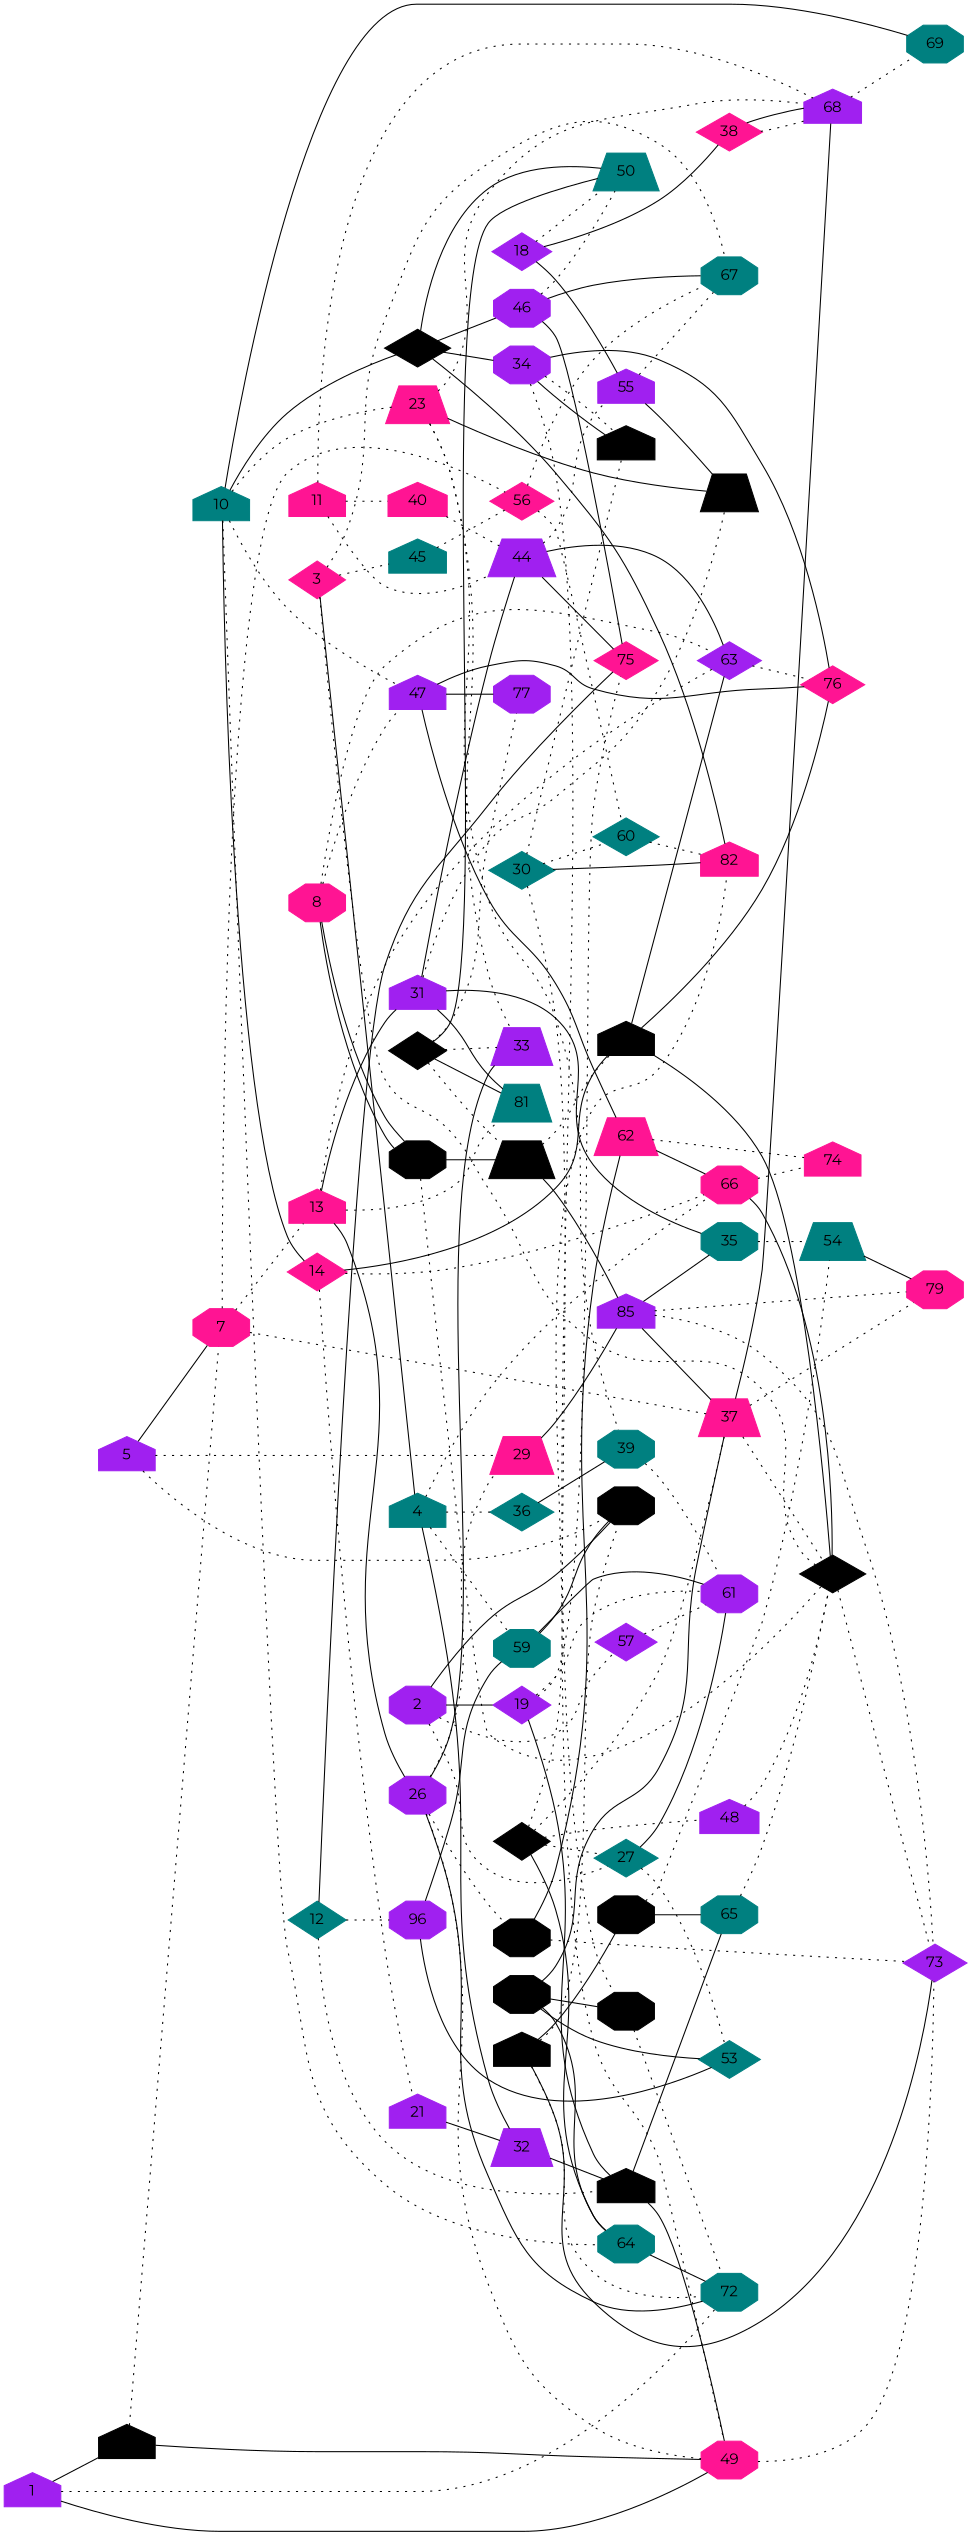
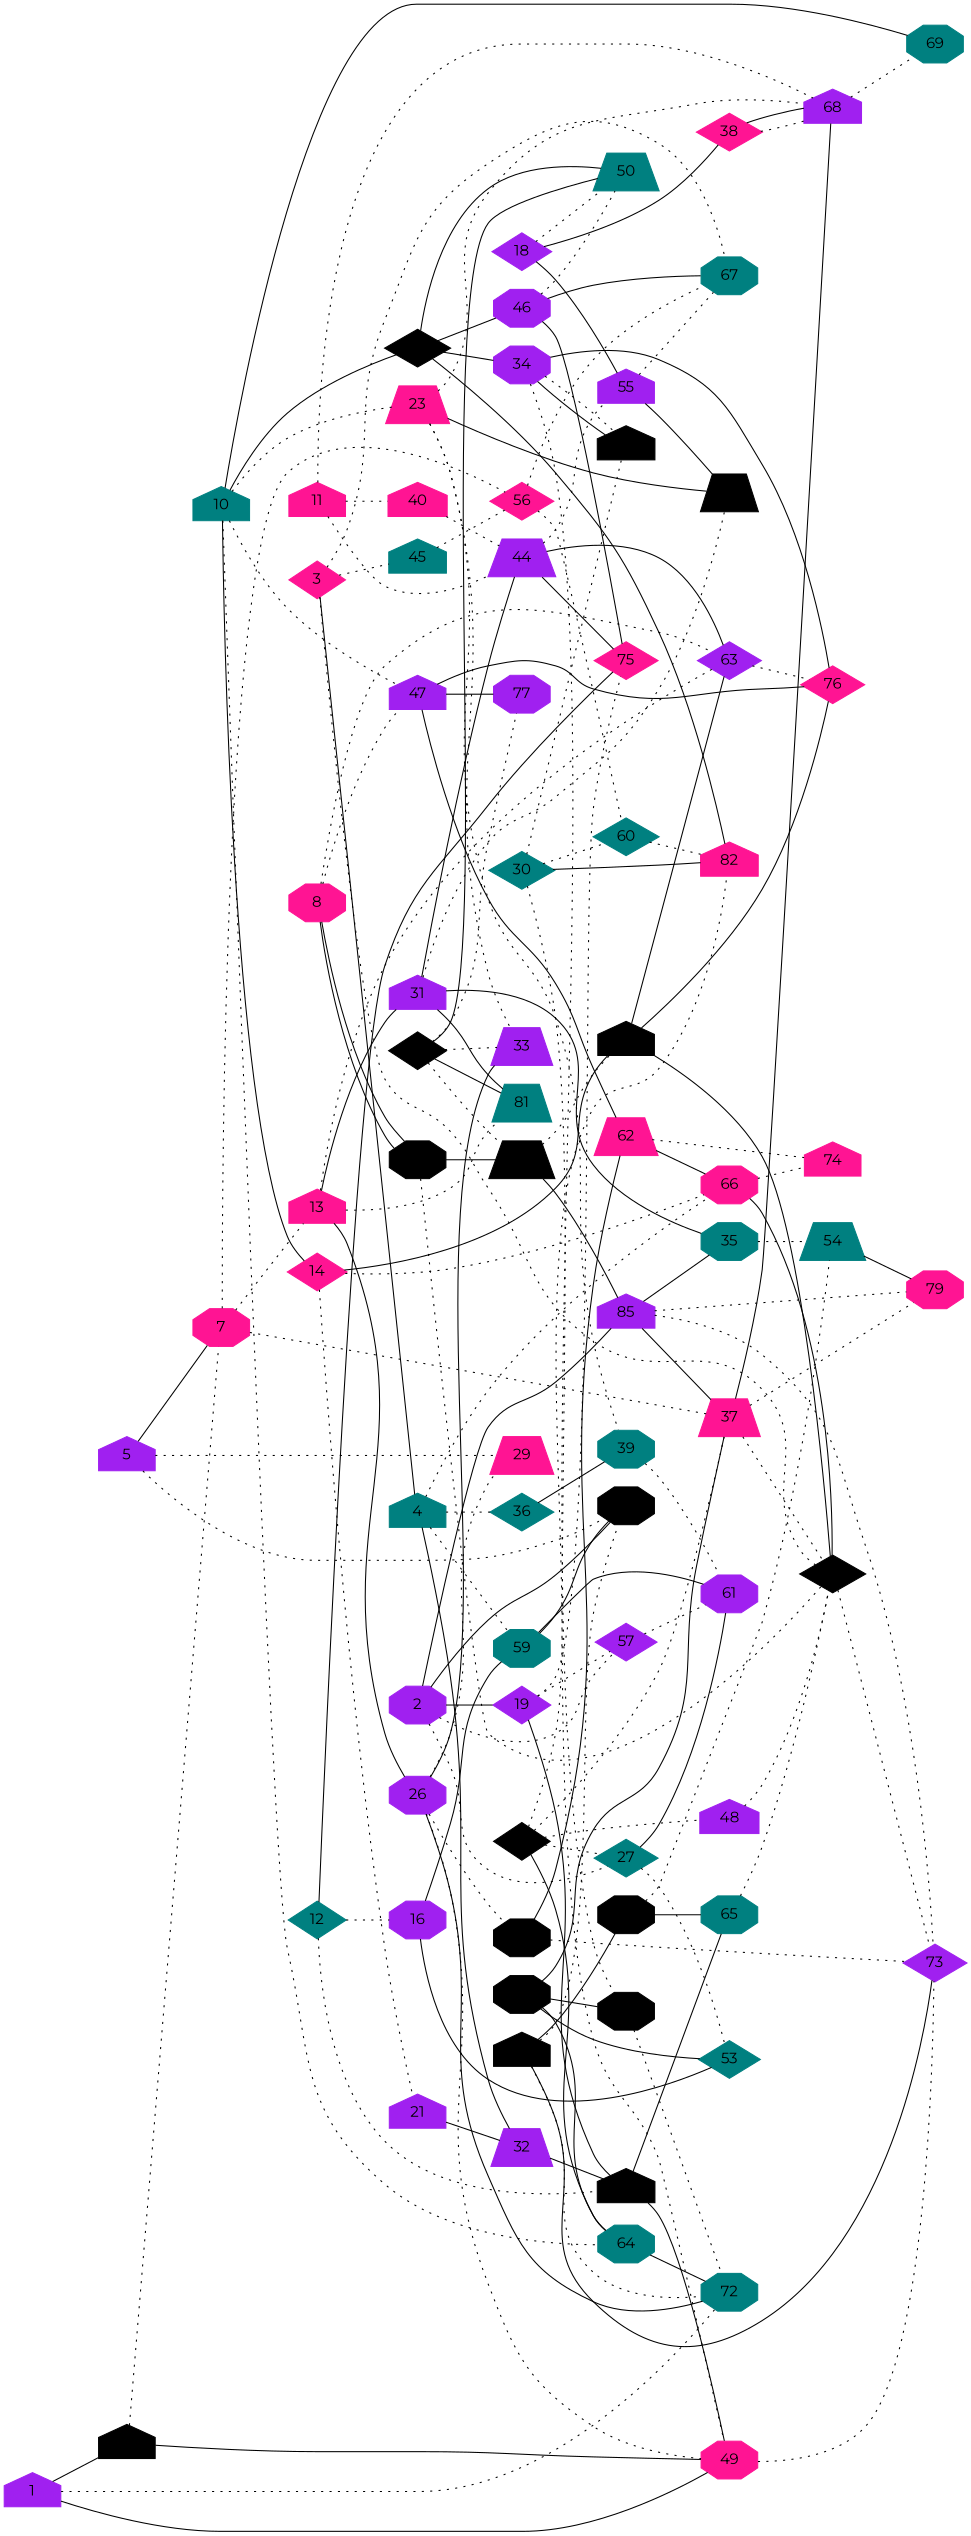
(572, 1399) -> (471, 1478)
(602, 1609) -> (574, 1674)
(418, 1920) -> (418, 1920)
